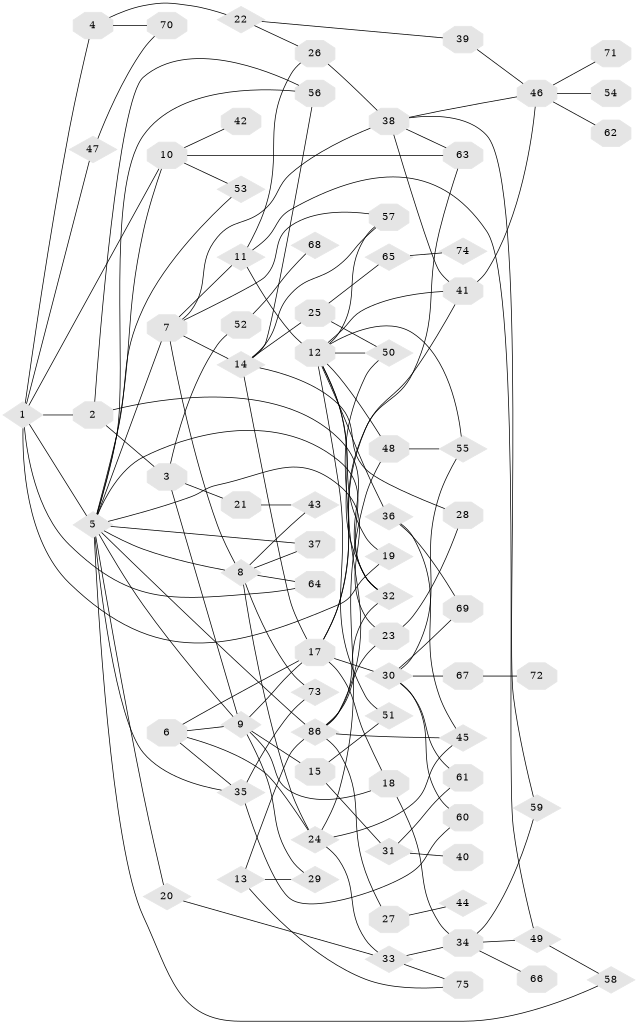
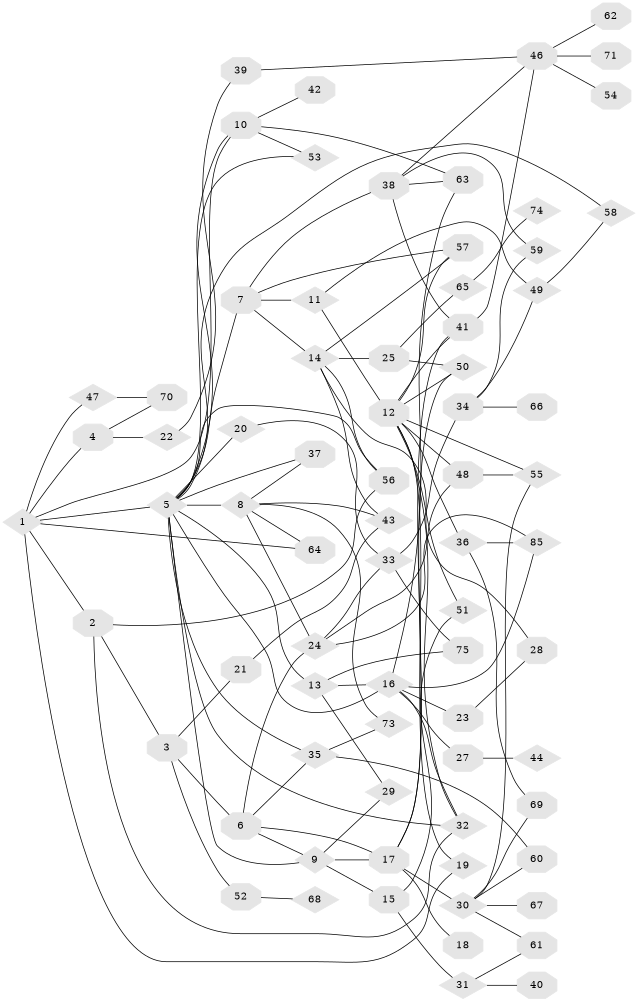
(315, 54) -> none
(196, 454) -> none
(298, 467) -> (262, 581)
(270, 509) -> (346, 435)
(204, 602) -> (198, 782)
(537, 676) -> none
(315, 732) -> (389, 684)
(463, 738) -> (537, 543)
(298, 795) -> none
(422, 870) -> none
